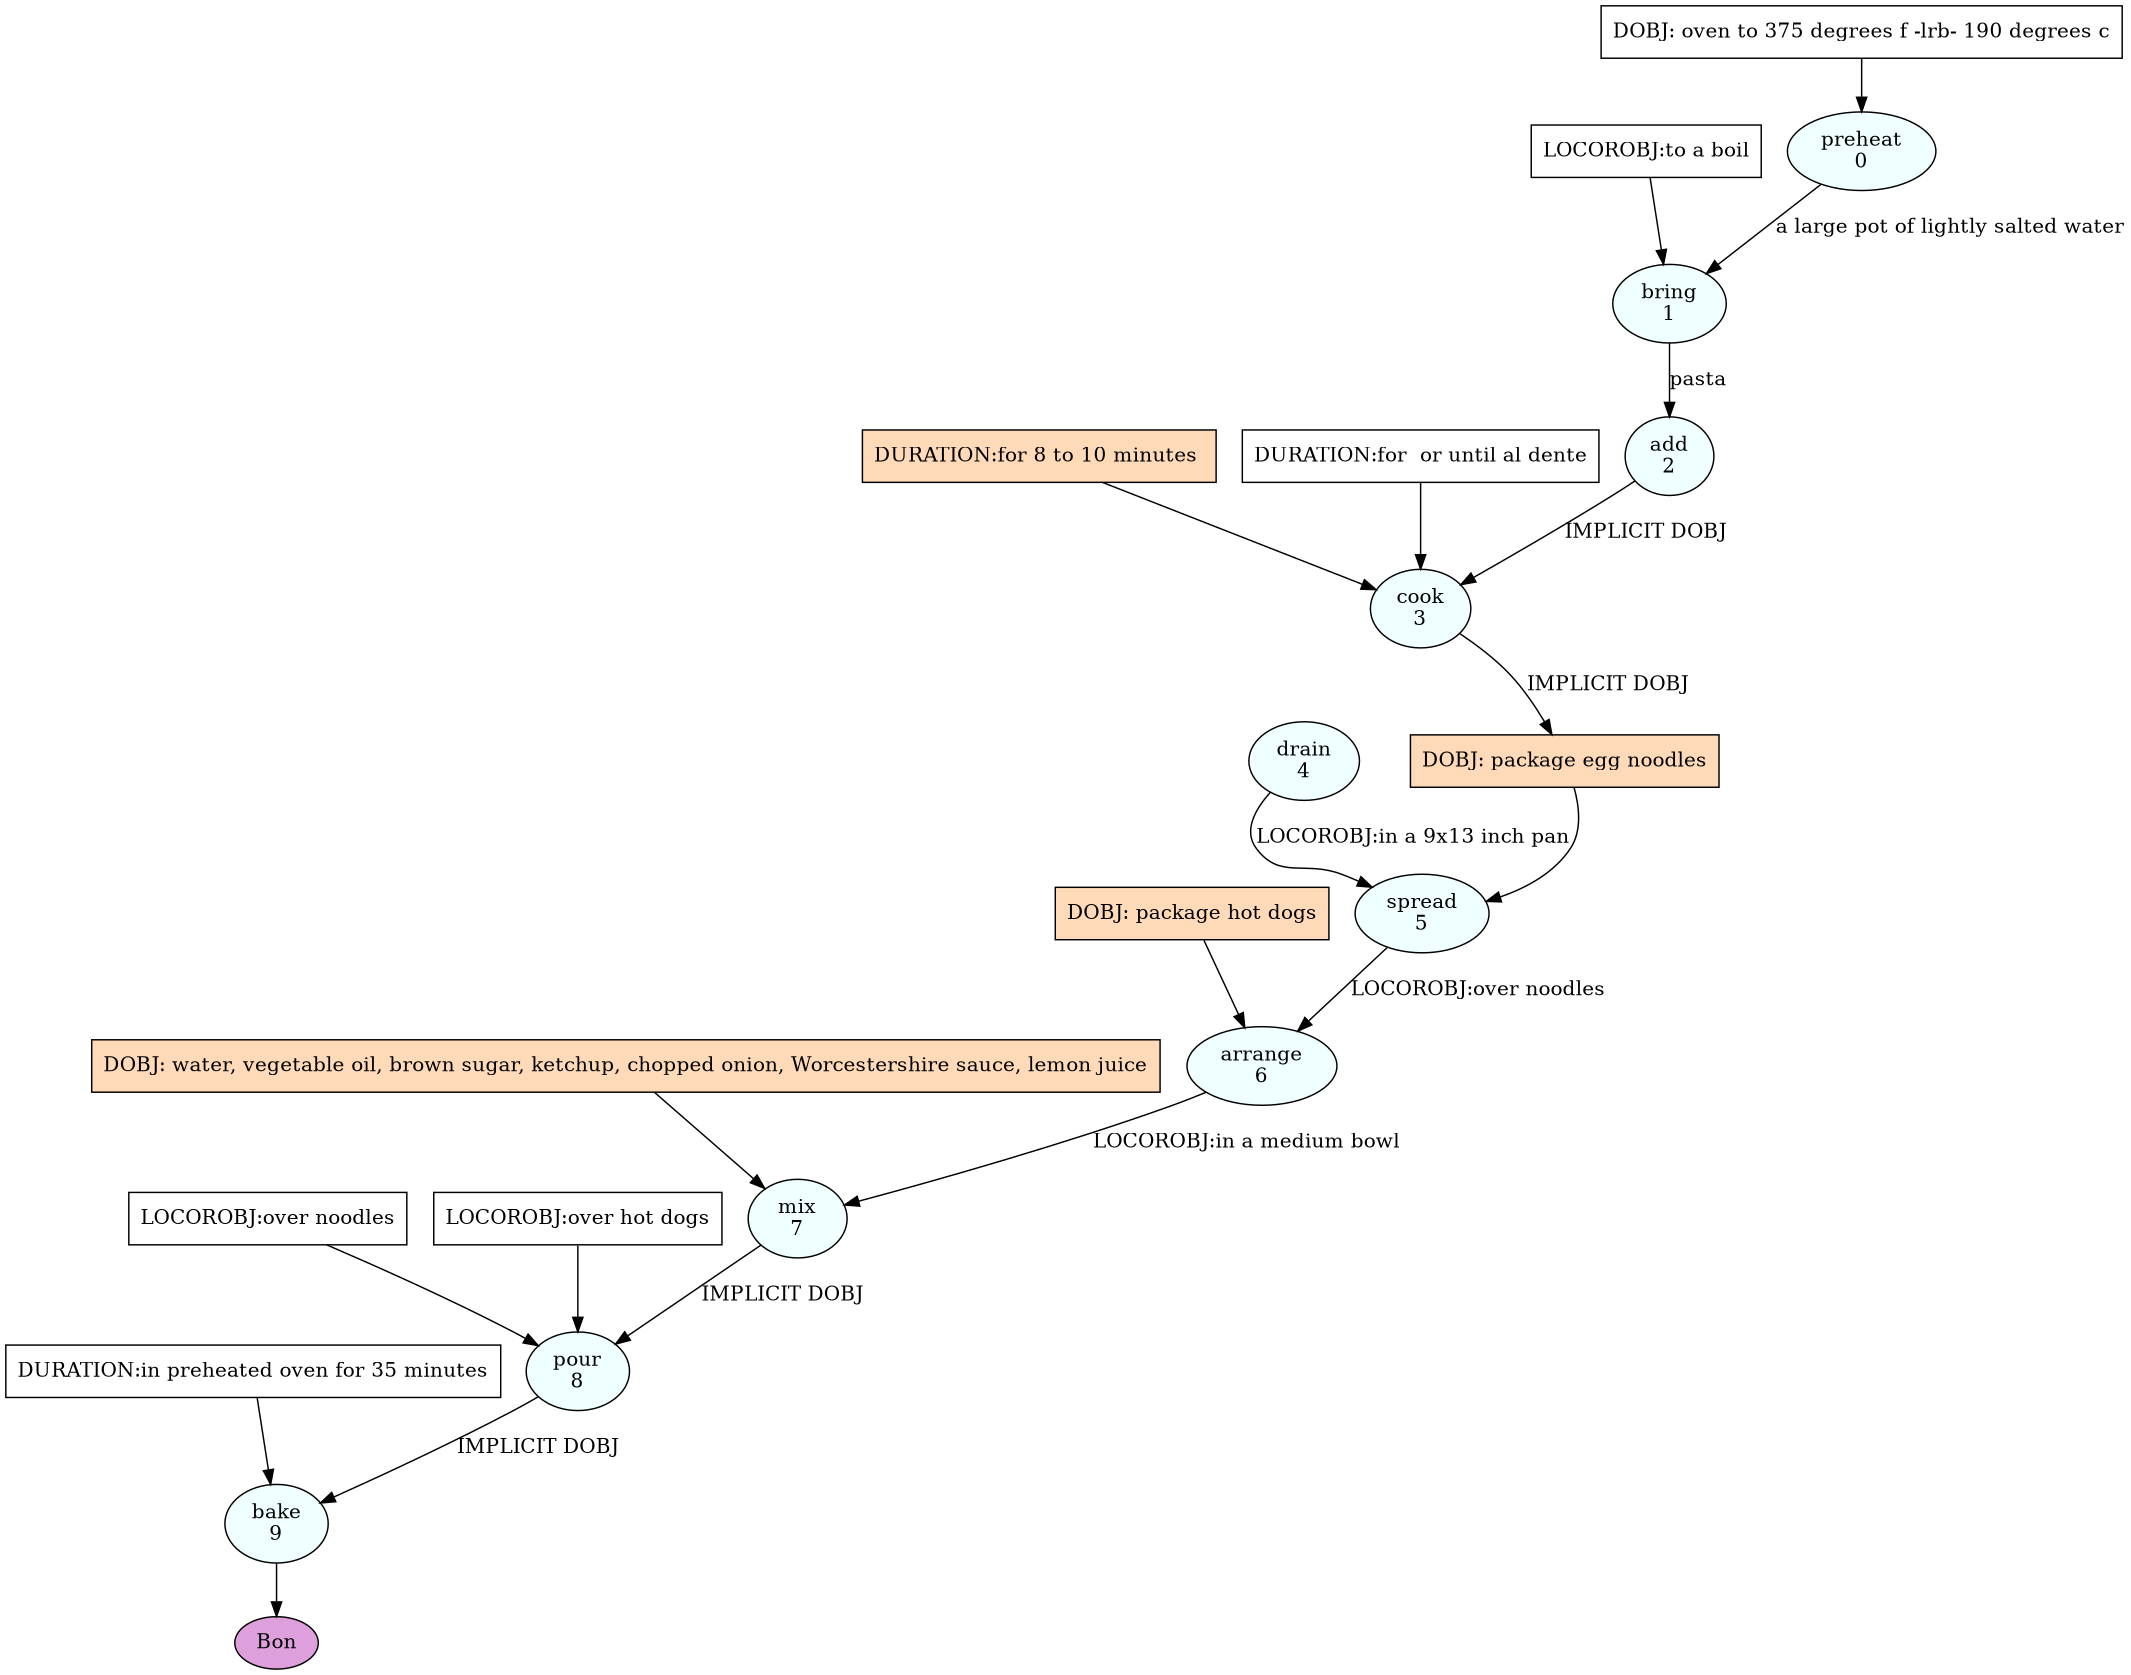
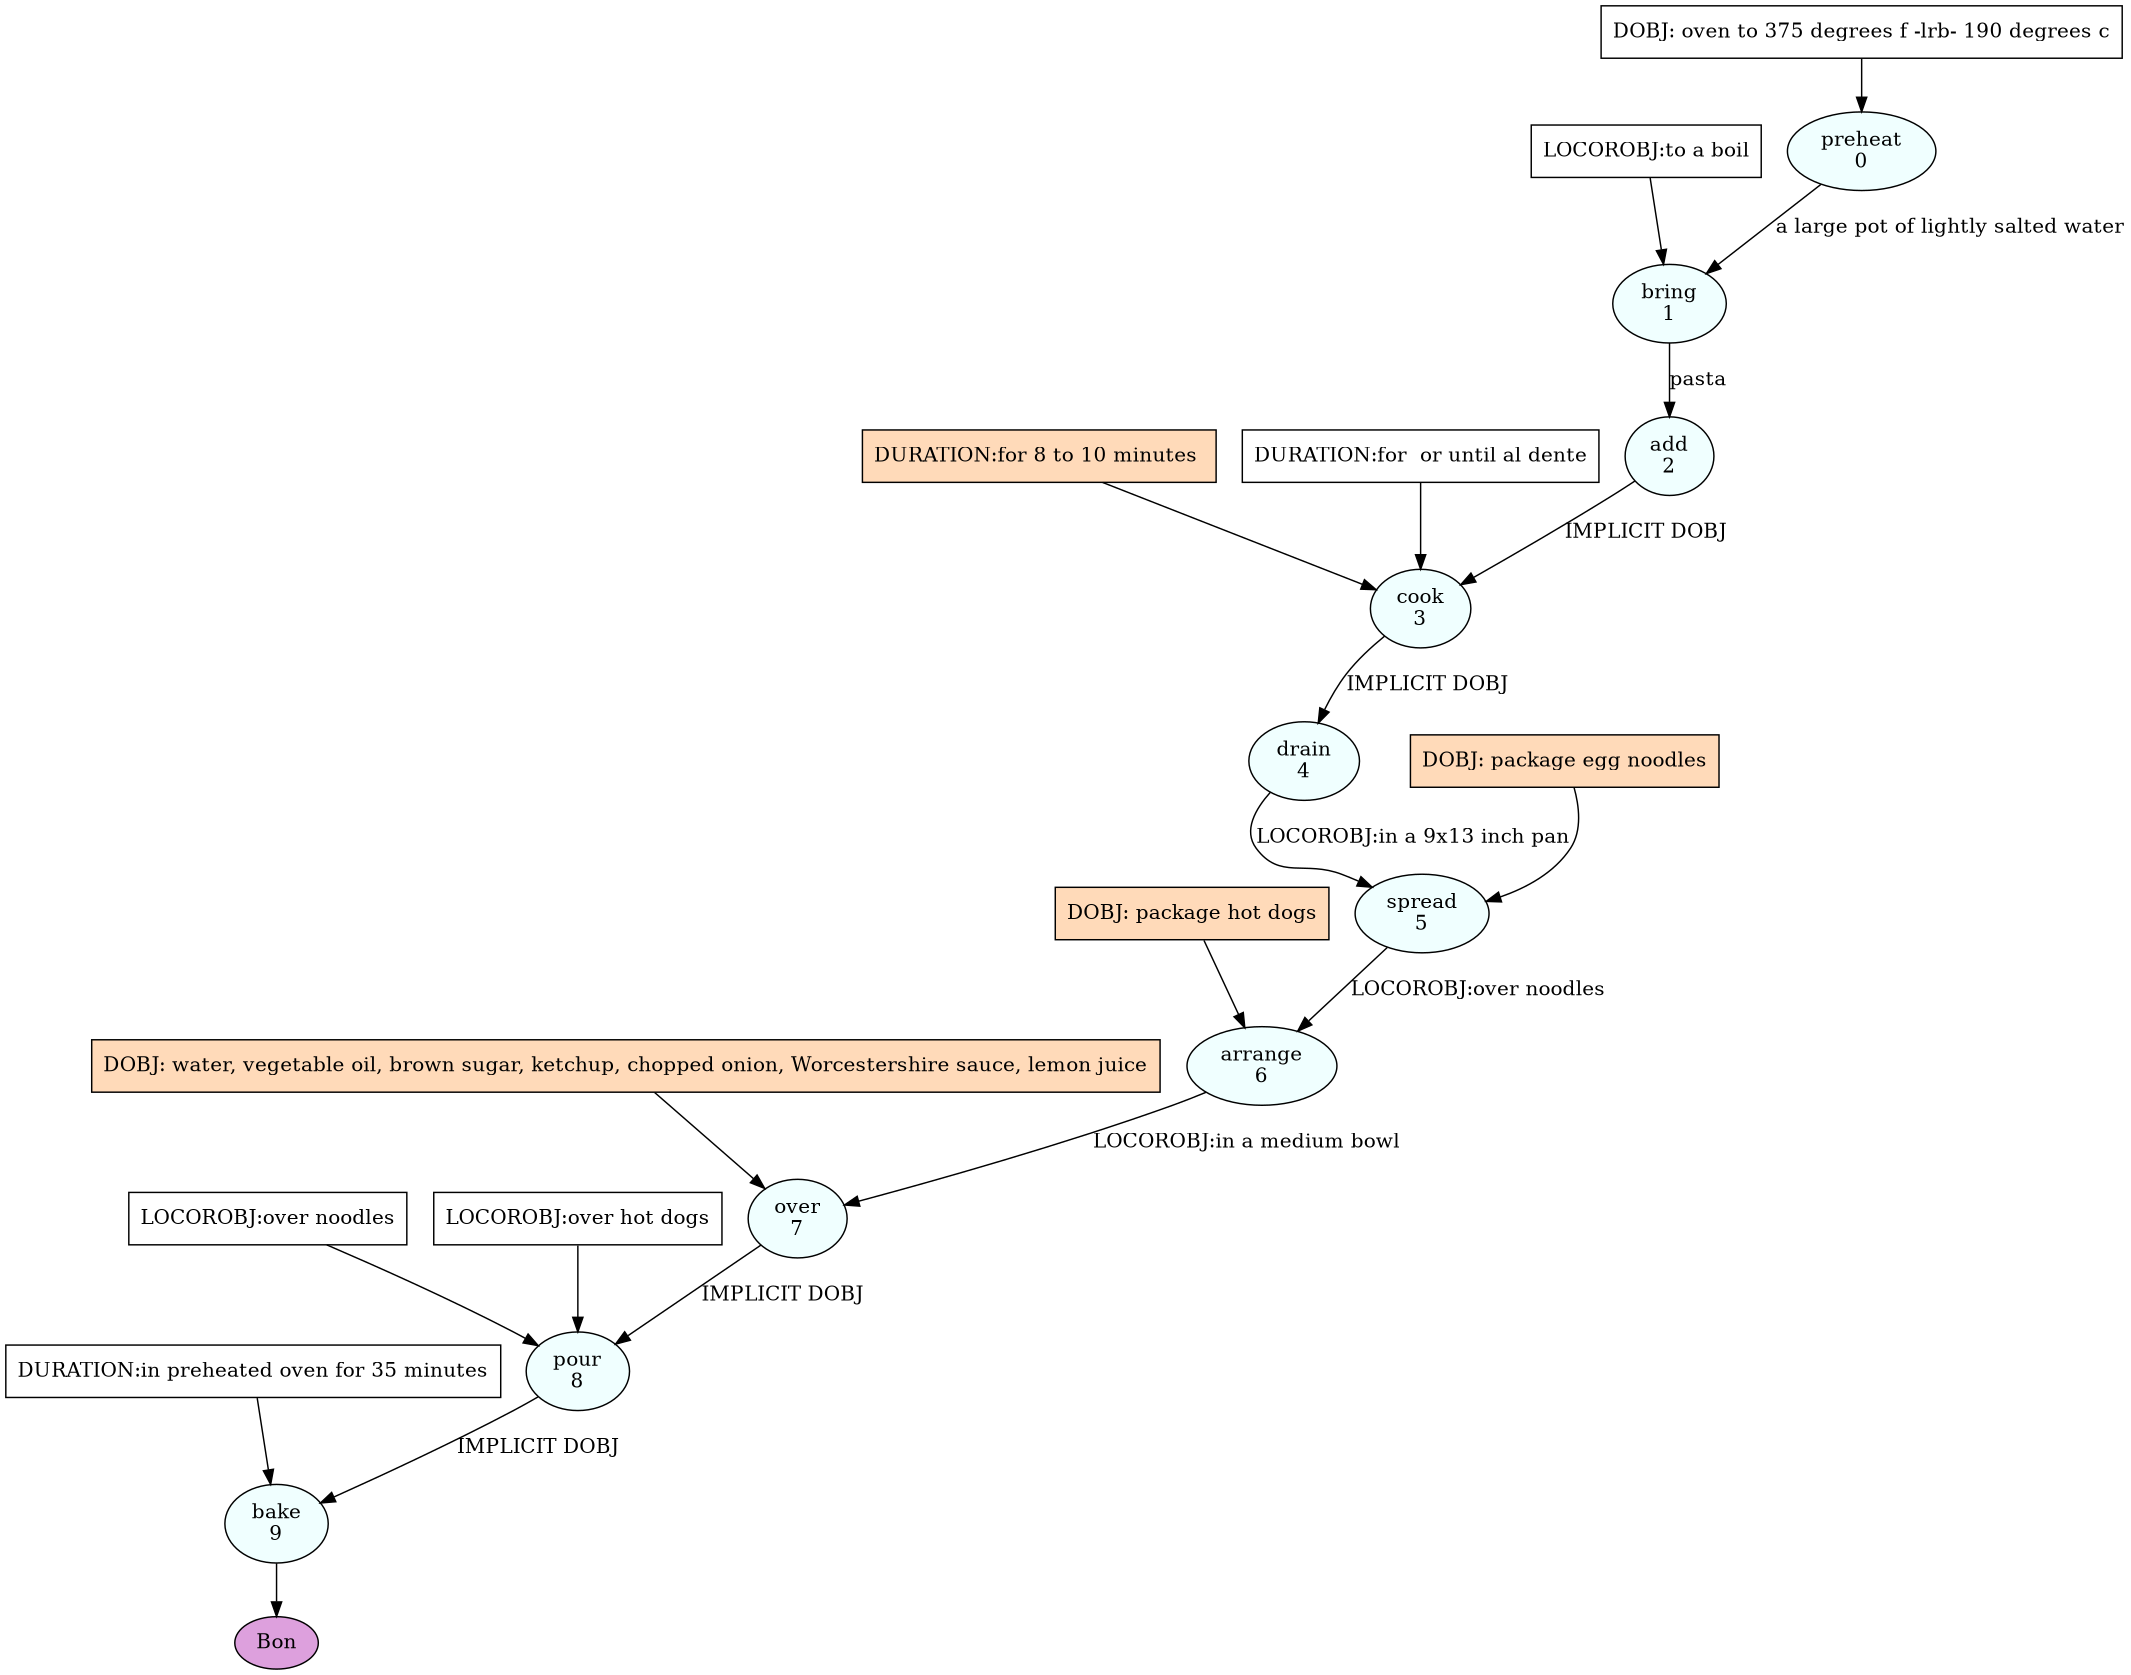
(1508, 672) -> (1350, 669)
(798, 1219) -> (798, 1219)
